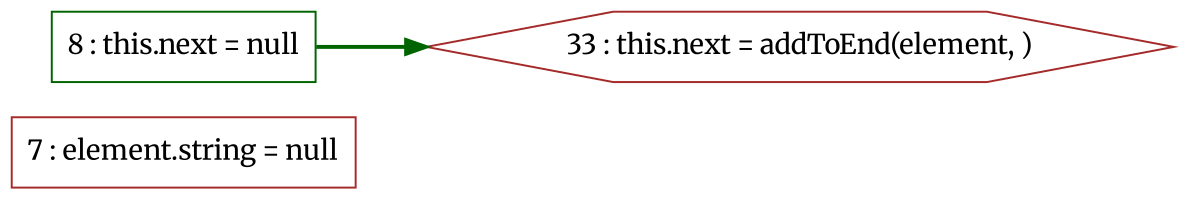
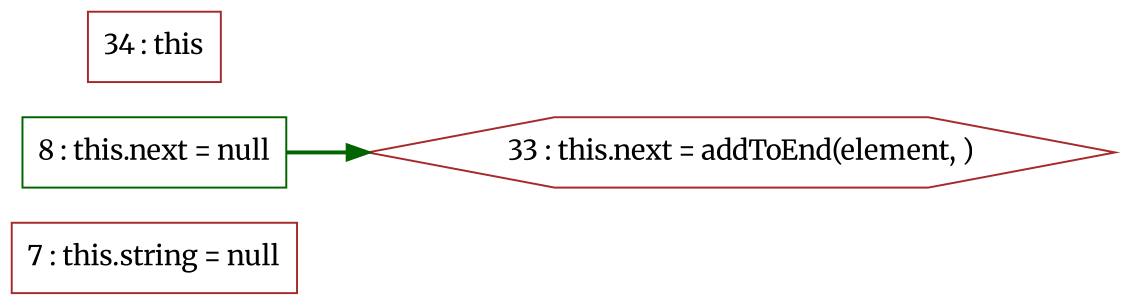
none -> (154, 47)
(184, 152) -> (154, 258)
